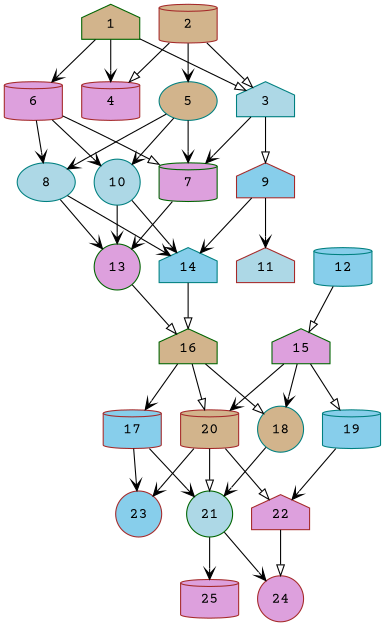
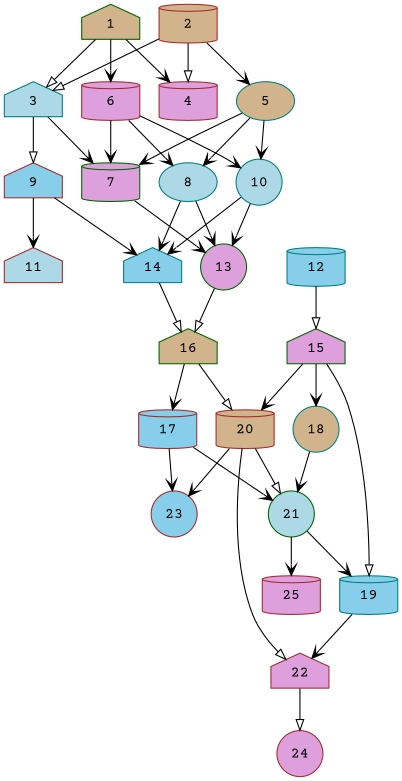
(106, 137) -> (111, 136)
(230, 385) -> none
(241, 552) -> (325, 550)
